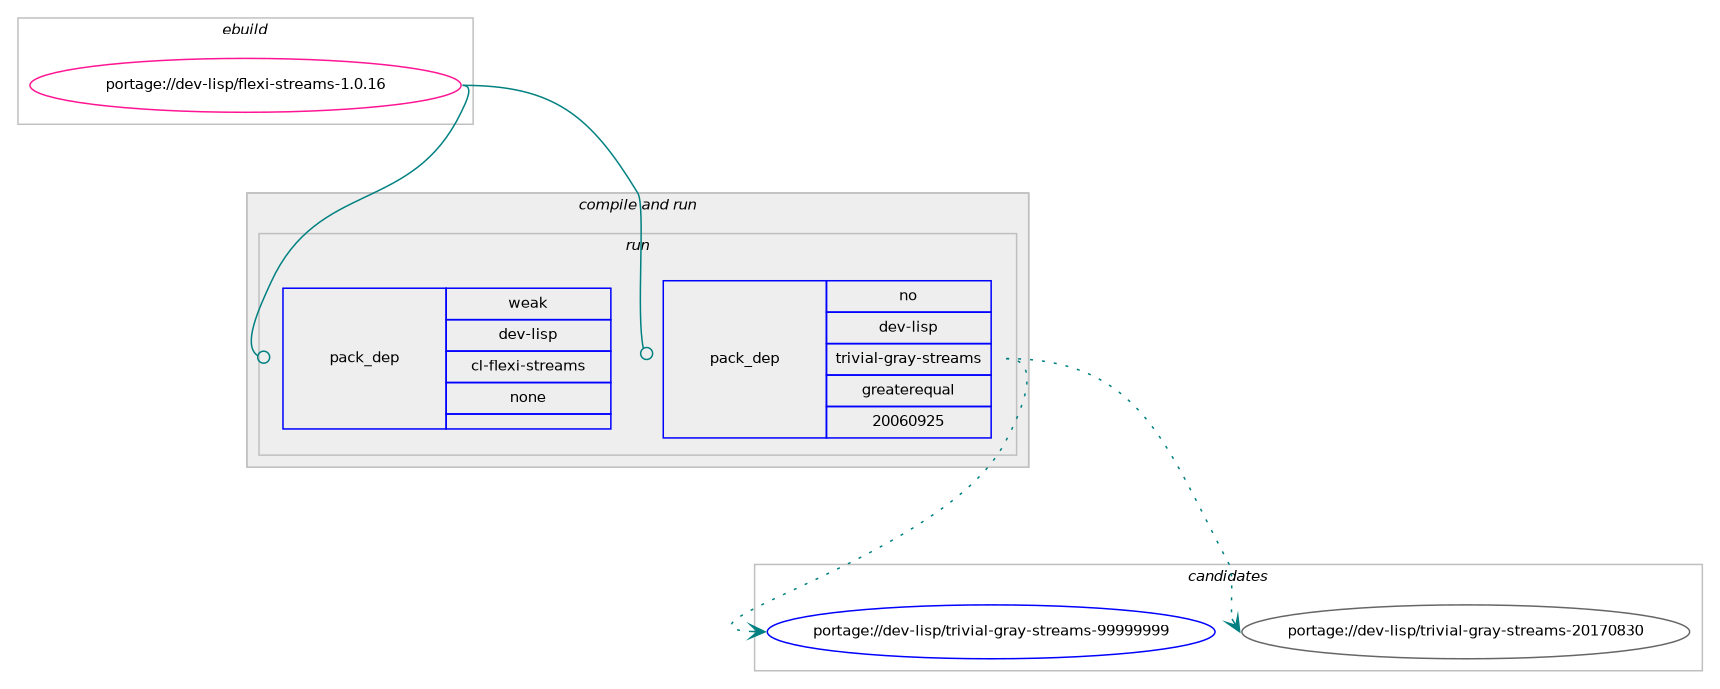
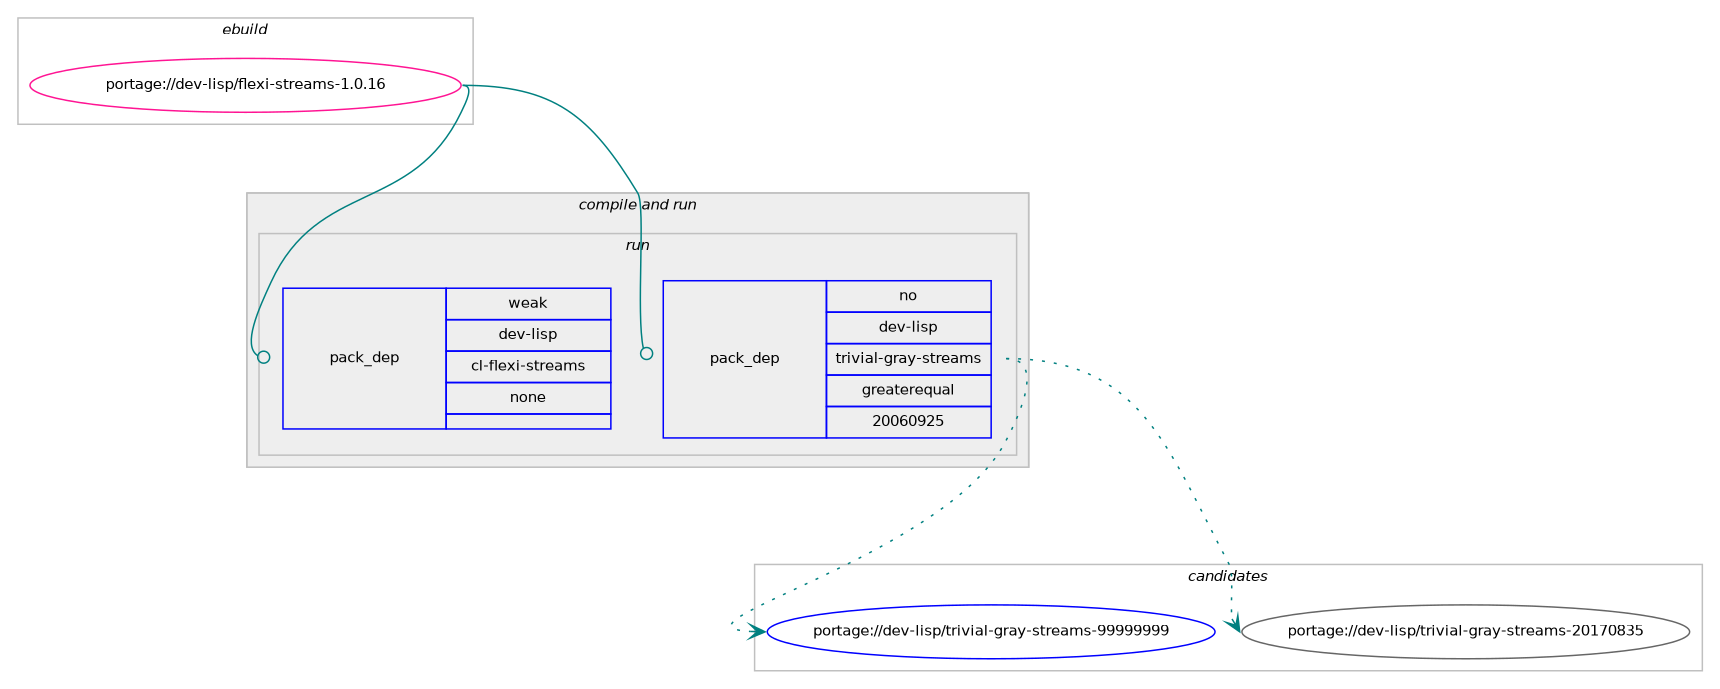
(1466, 632) -> (1466, 632)
